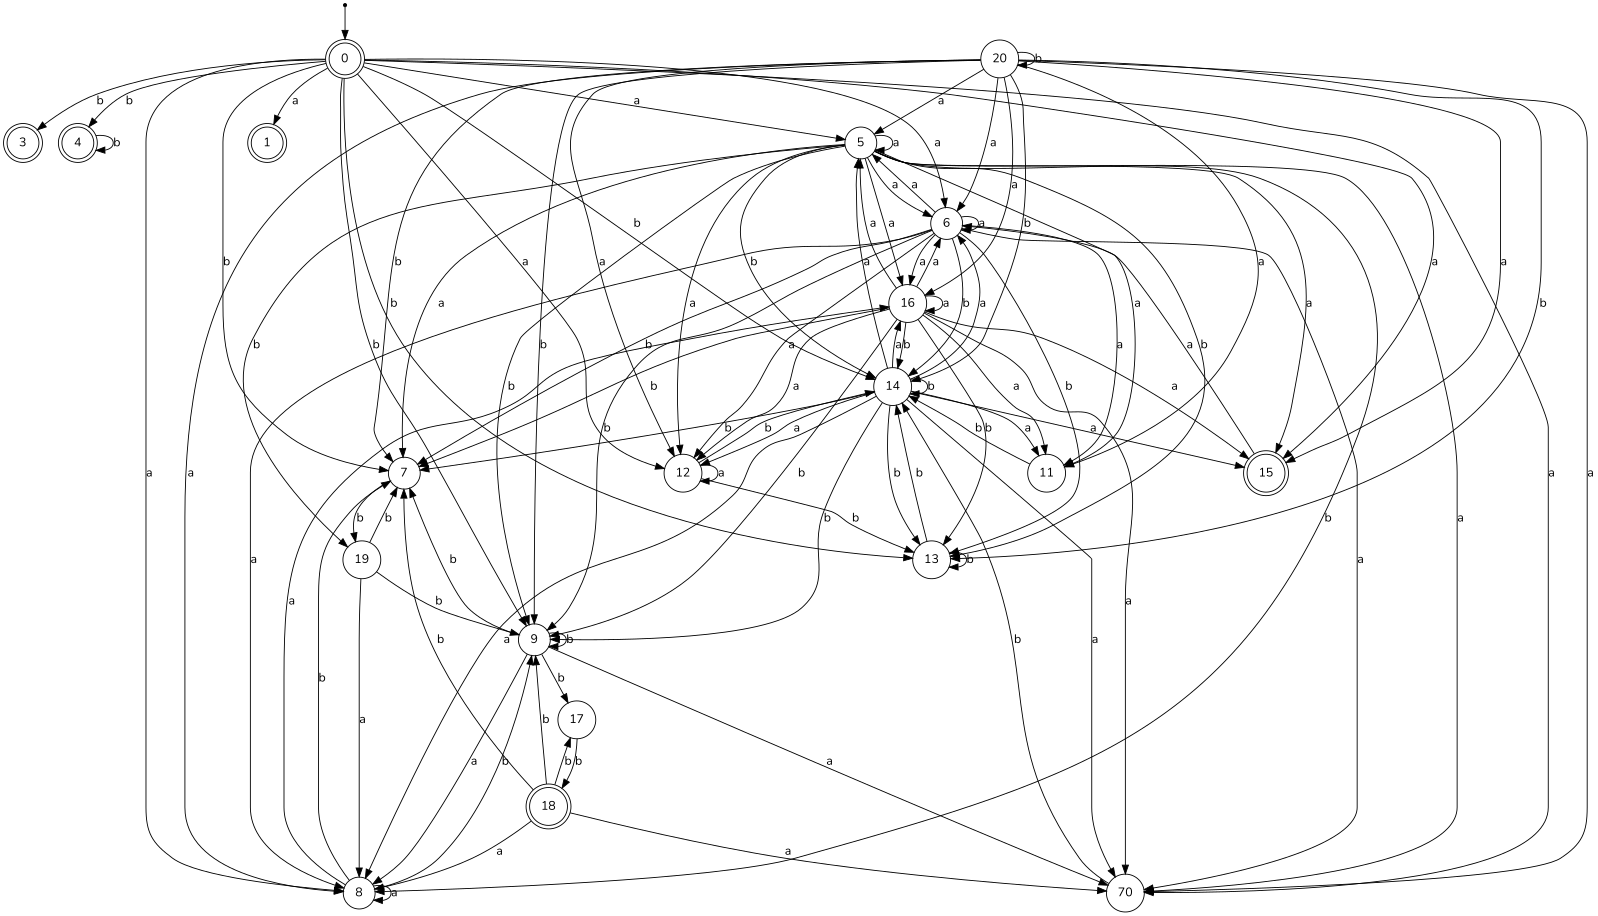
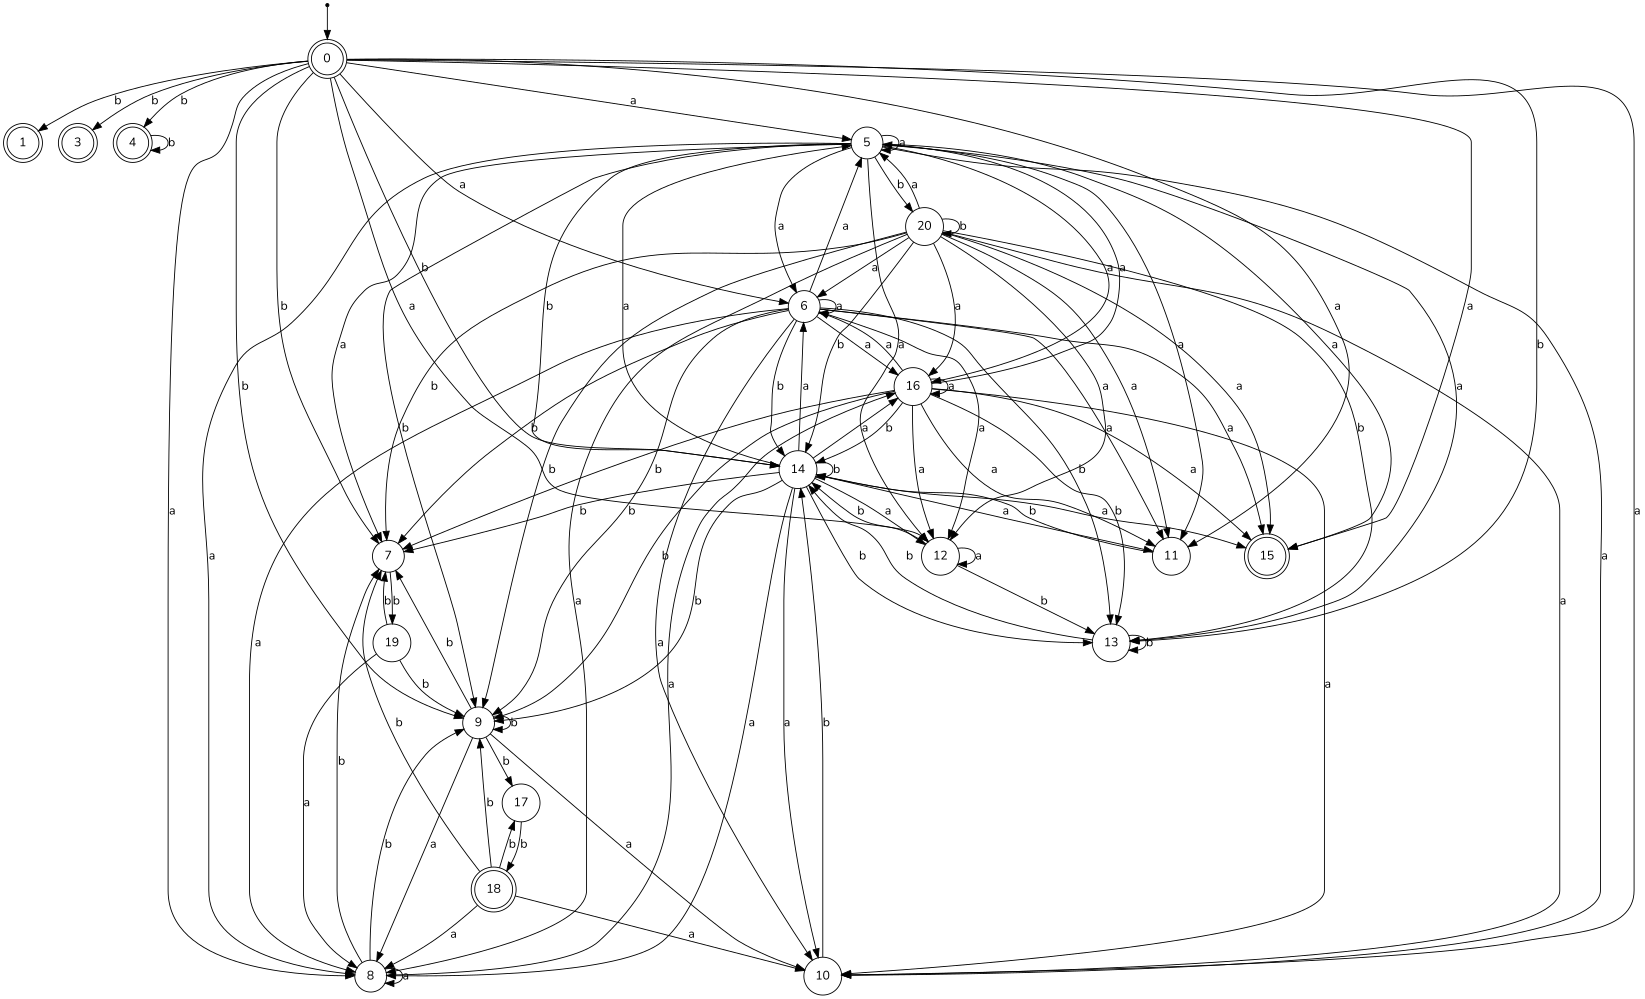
(295, 101) -> (118, 101)
none -> (1015, 134)
(429, 206) -> (890, 182)
(1146, 292) -> (1117, 346)
(1205, 345) -> (1460, 387)
(1328, 518) -> (212, 556)
(1125, 893) -> (823, 976)
